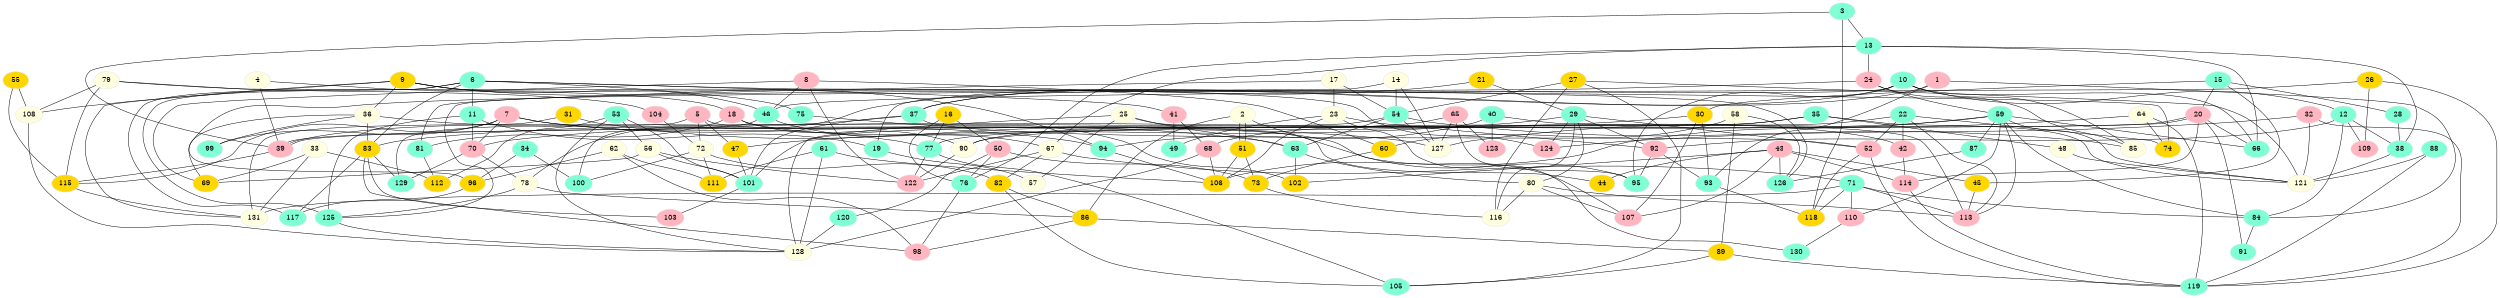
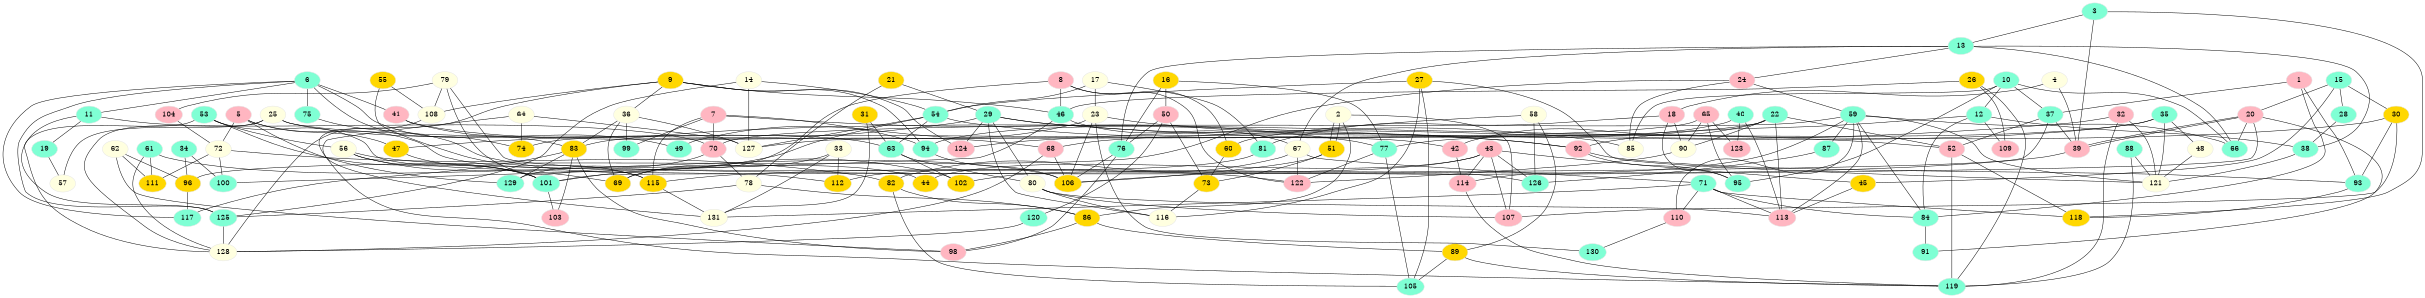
(1375, 91) -> none
none -> (1095, 166)
